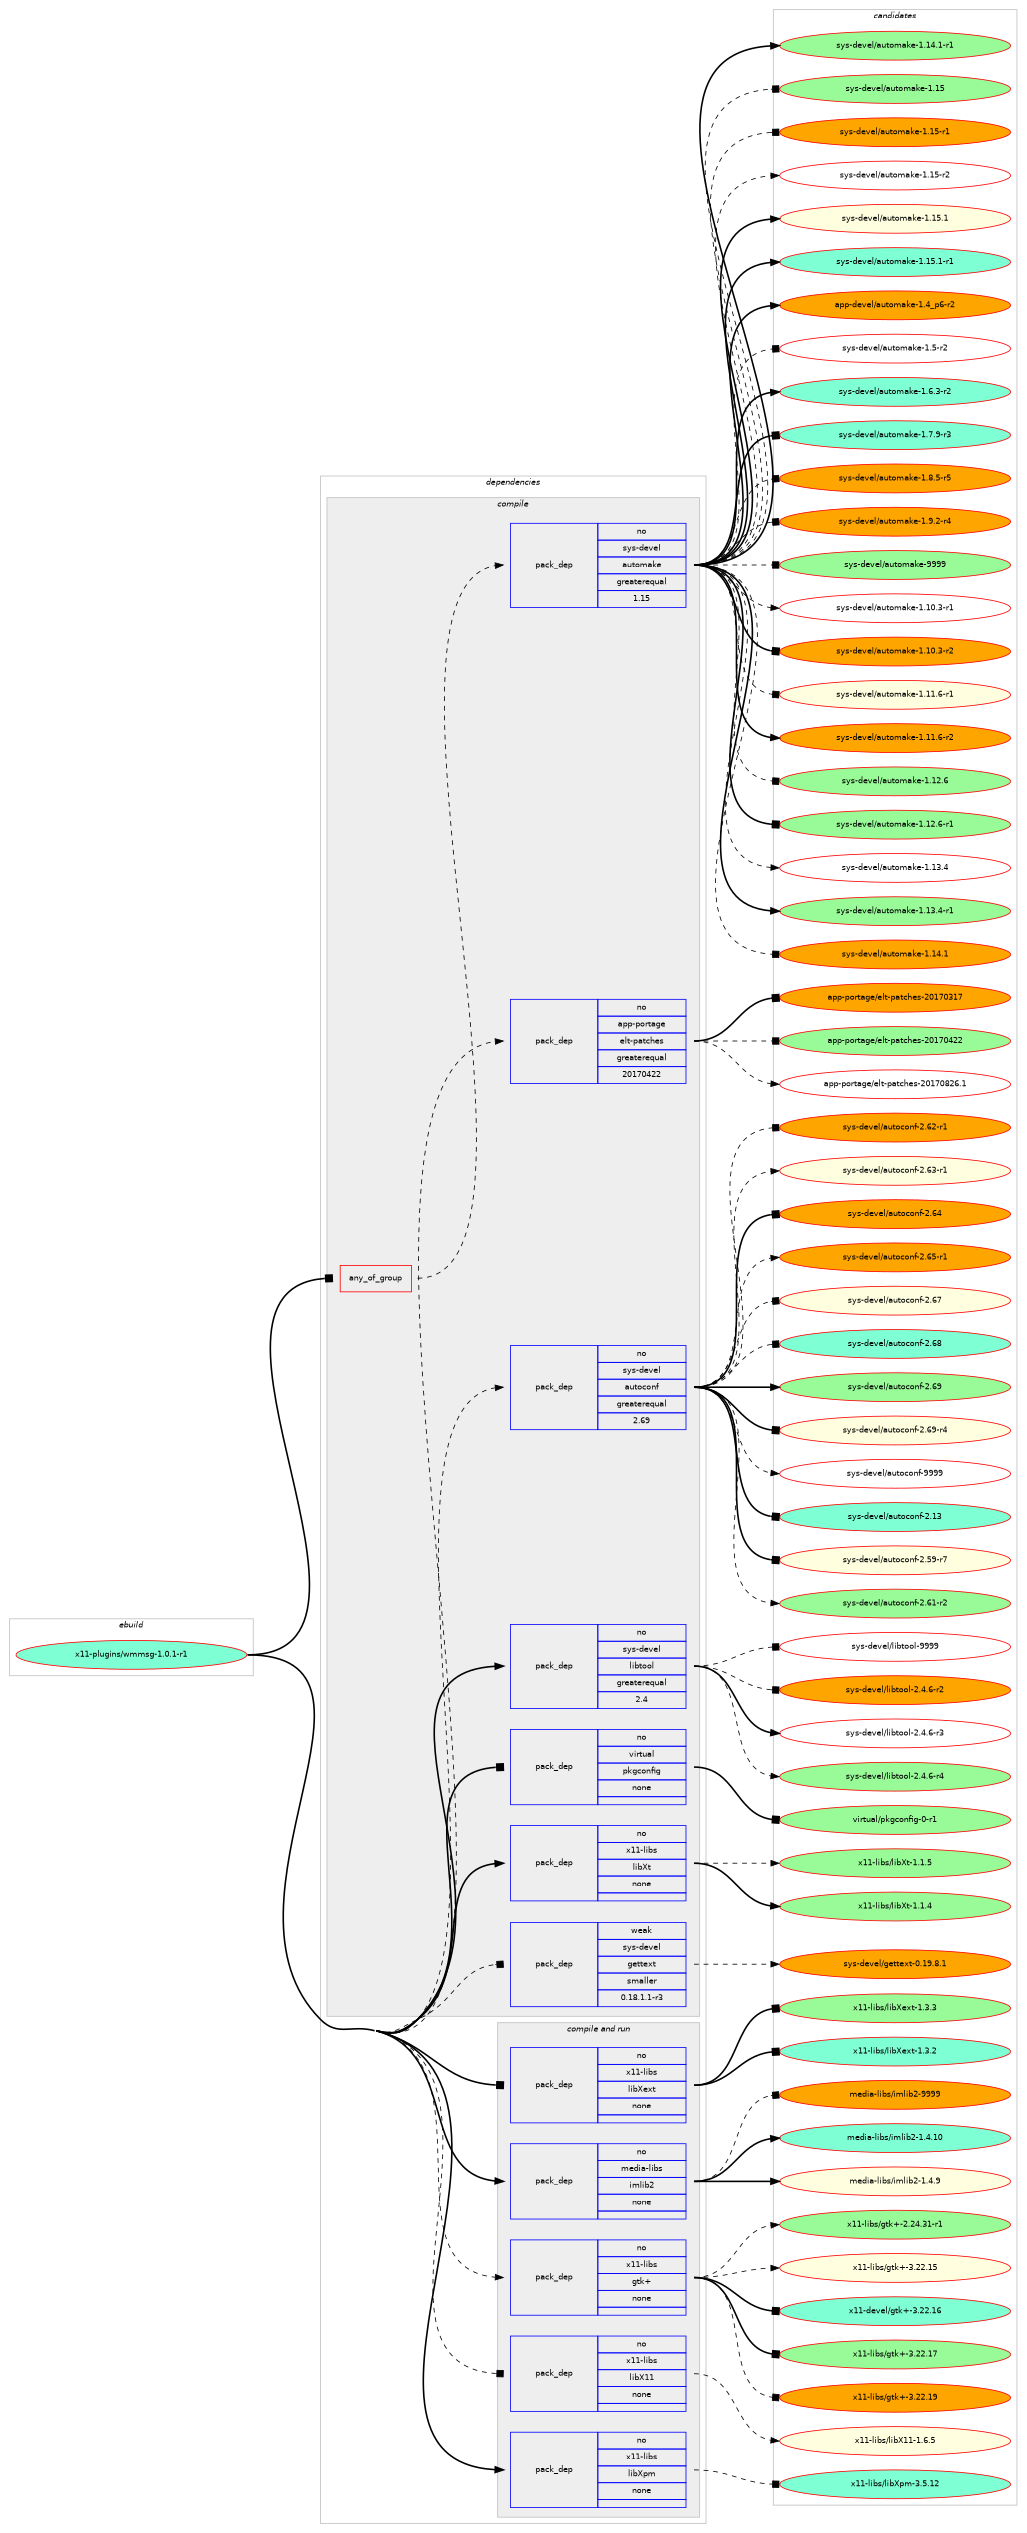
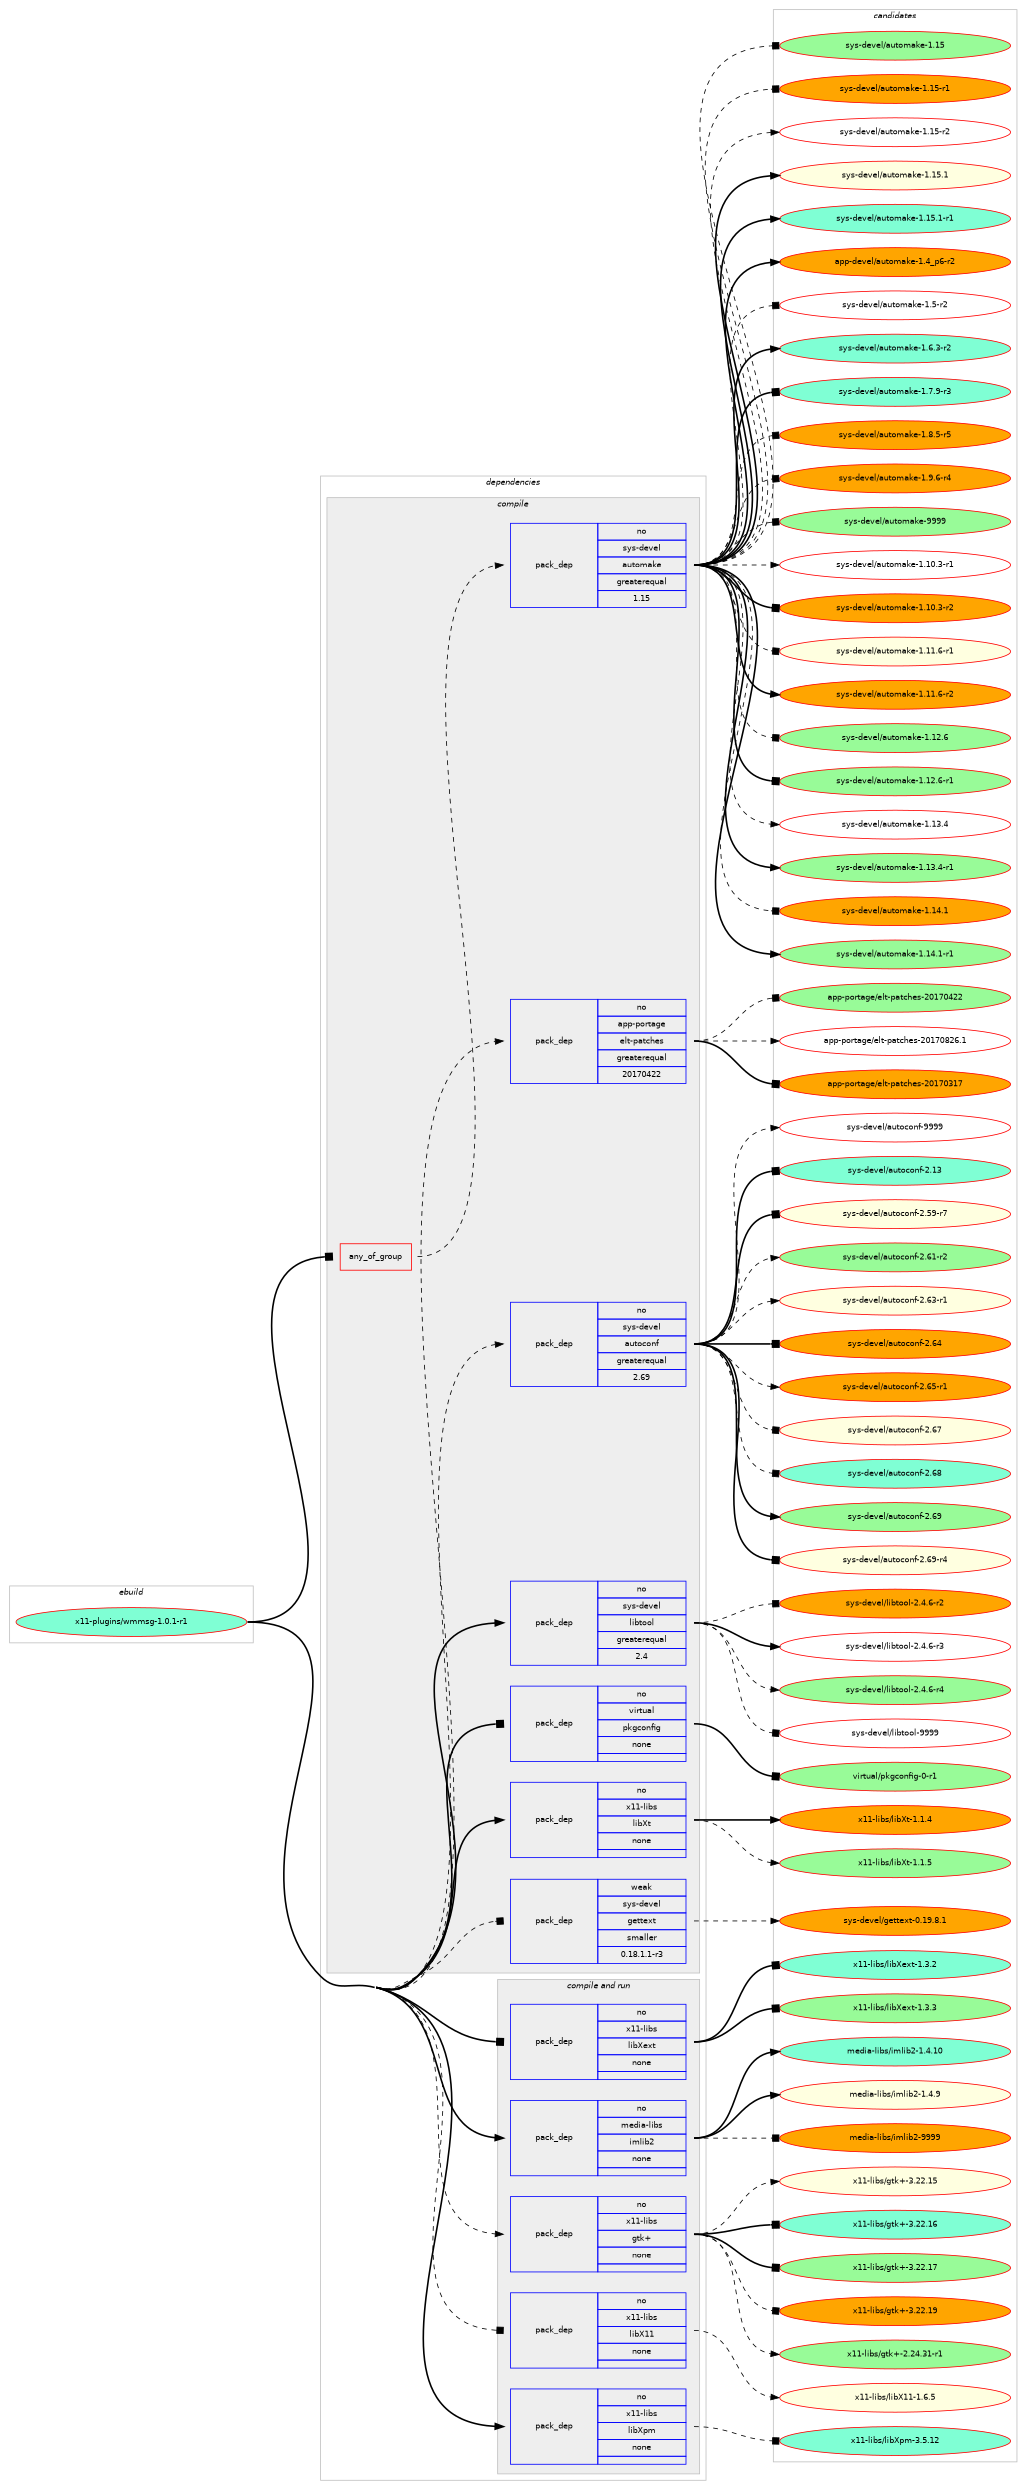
(895, 522) -> (895, 478)
(895, 1128) -> none
(895, 1907) -> (895, 1820)
(895, 2311) -> (895, 2225)
